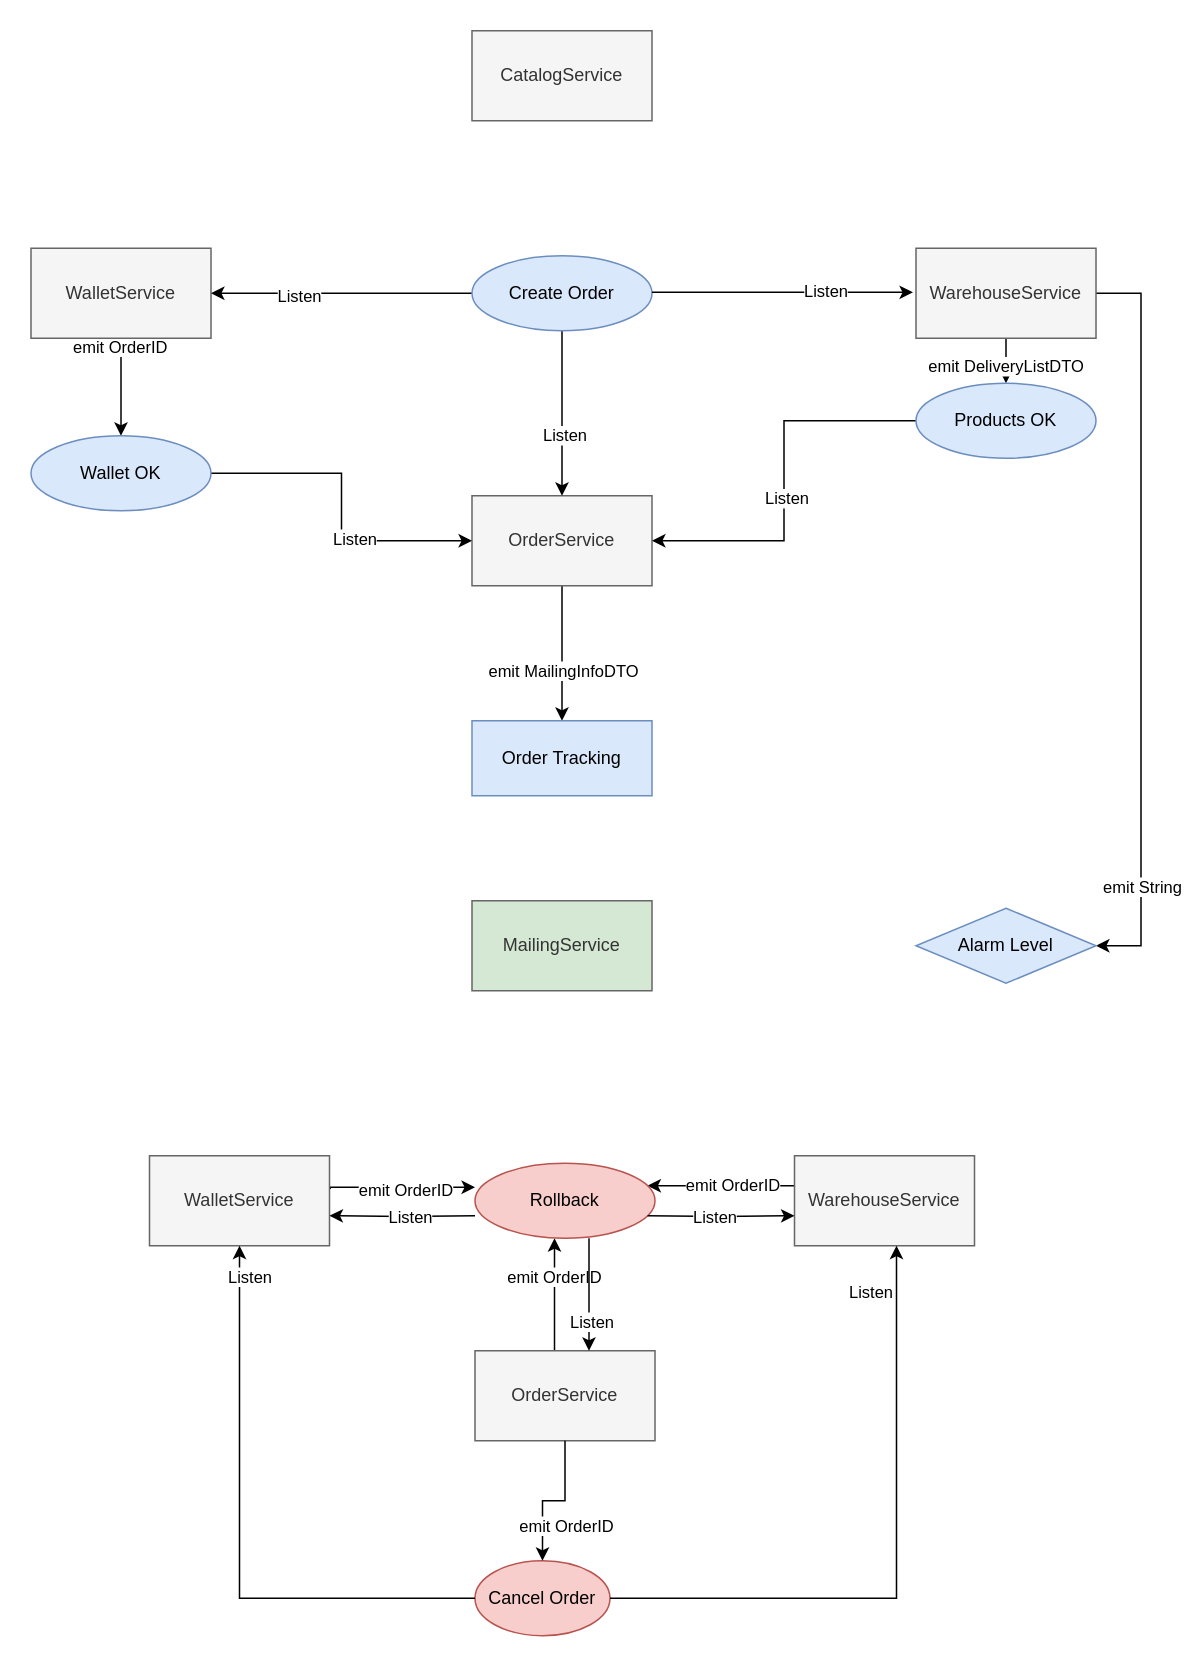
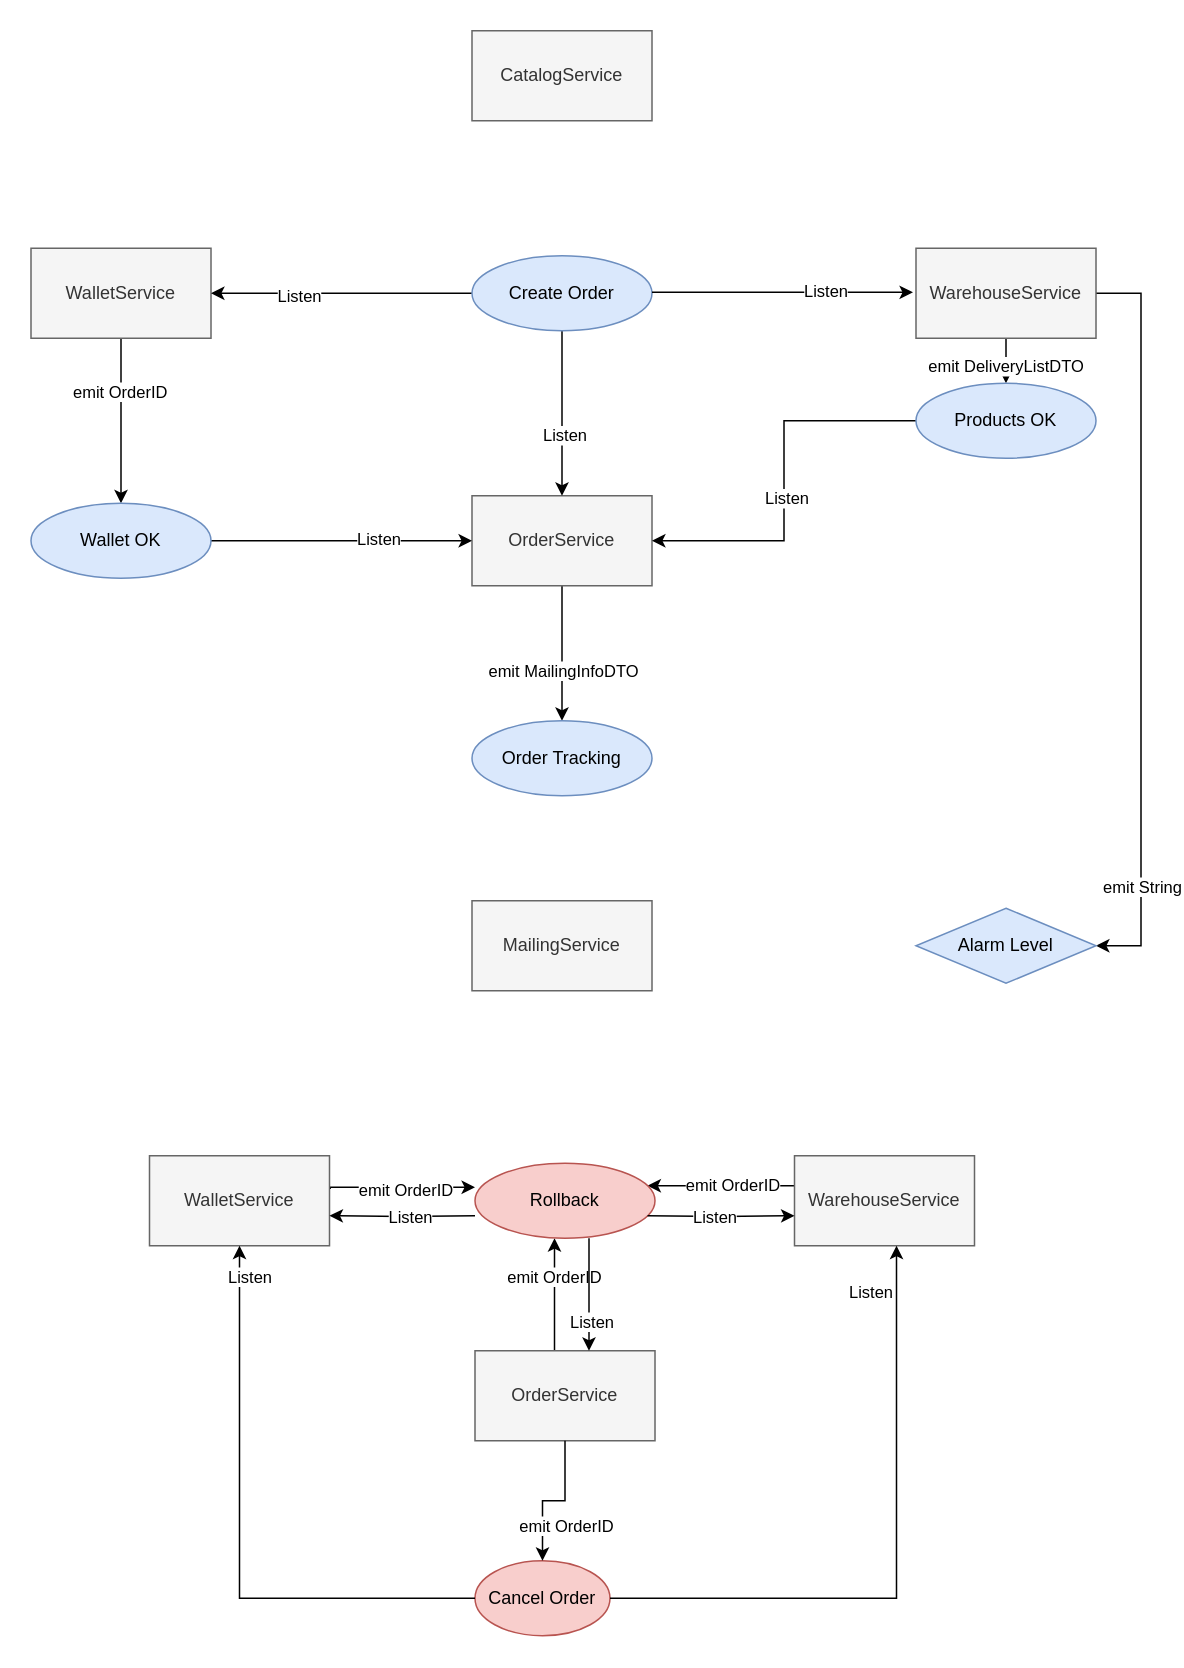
(121, 473) -> (121, 541)
(562, 758) -> (562, 758)
(562, 946) -> (562, 946)
